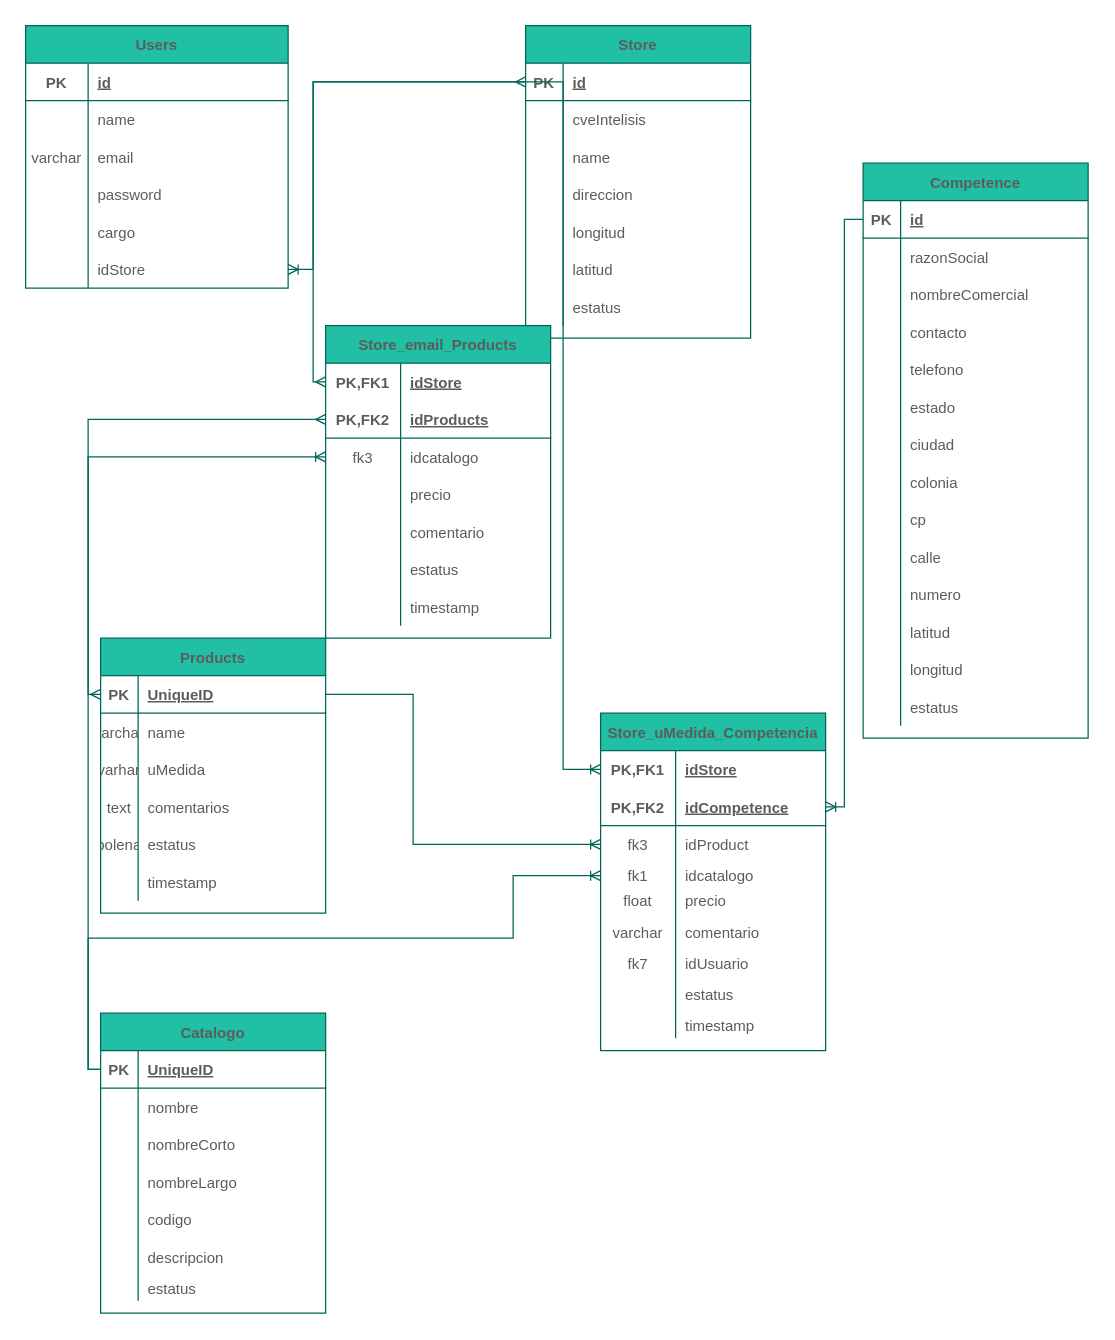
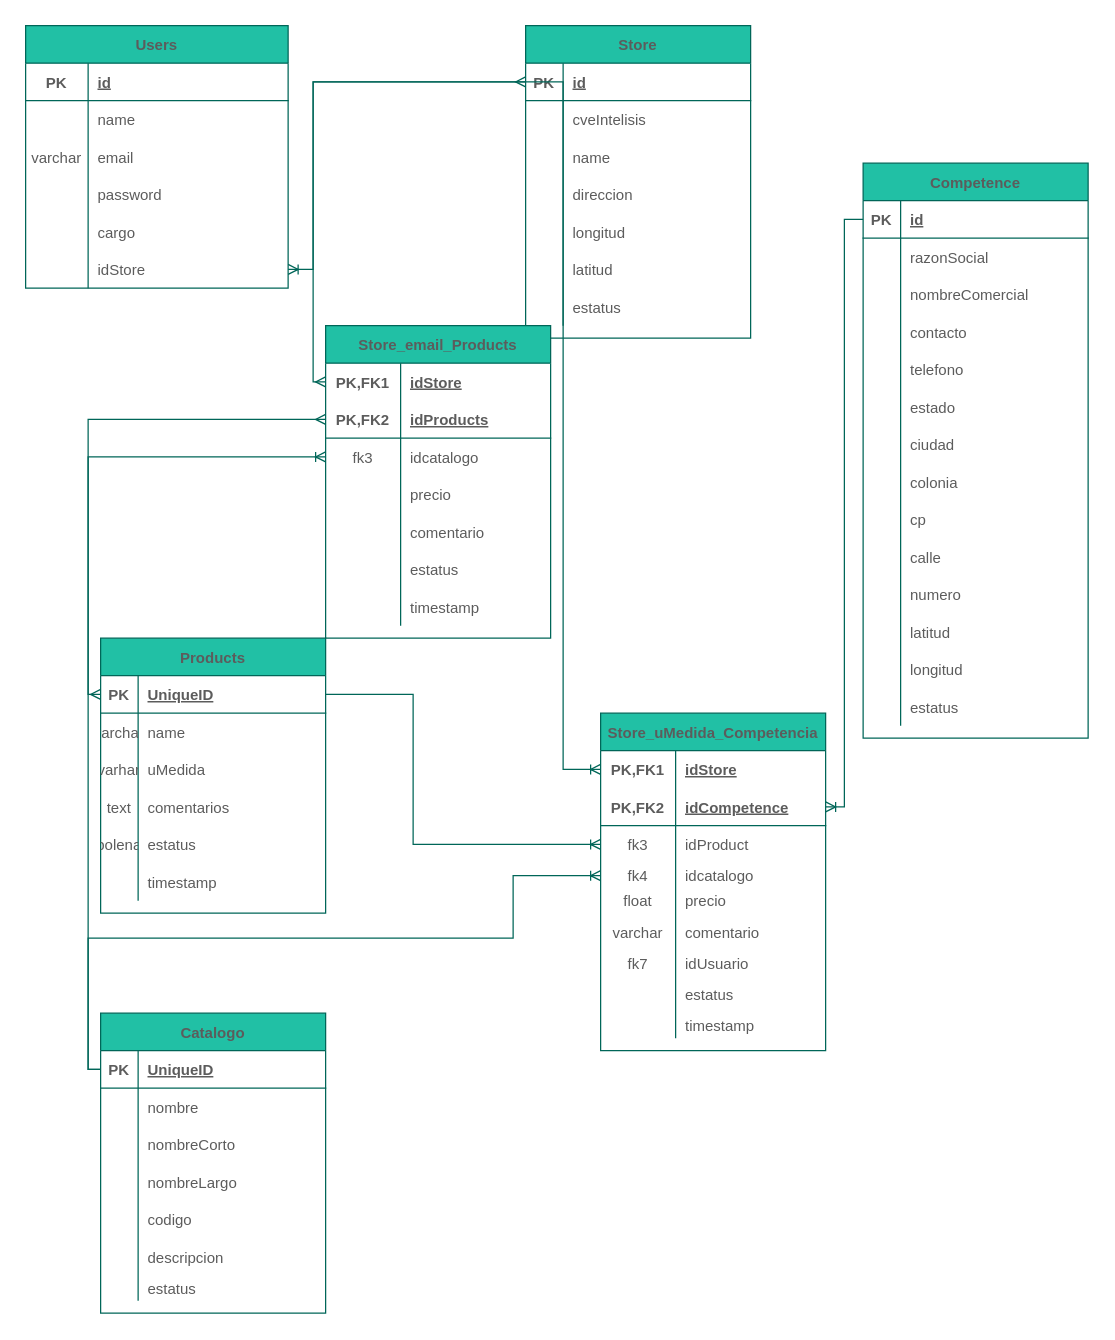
(638, 876) -> (638, 876)
